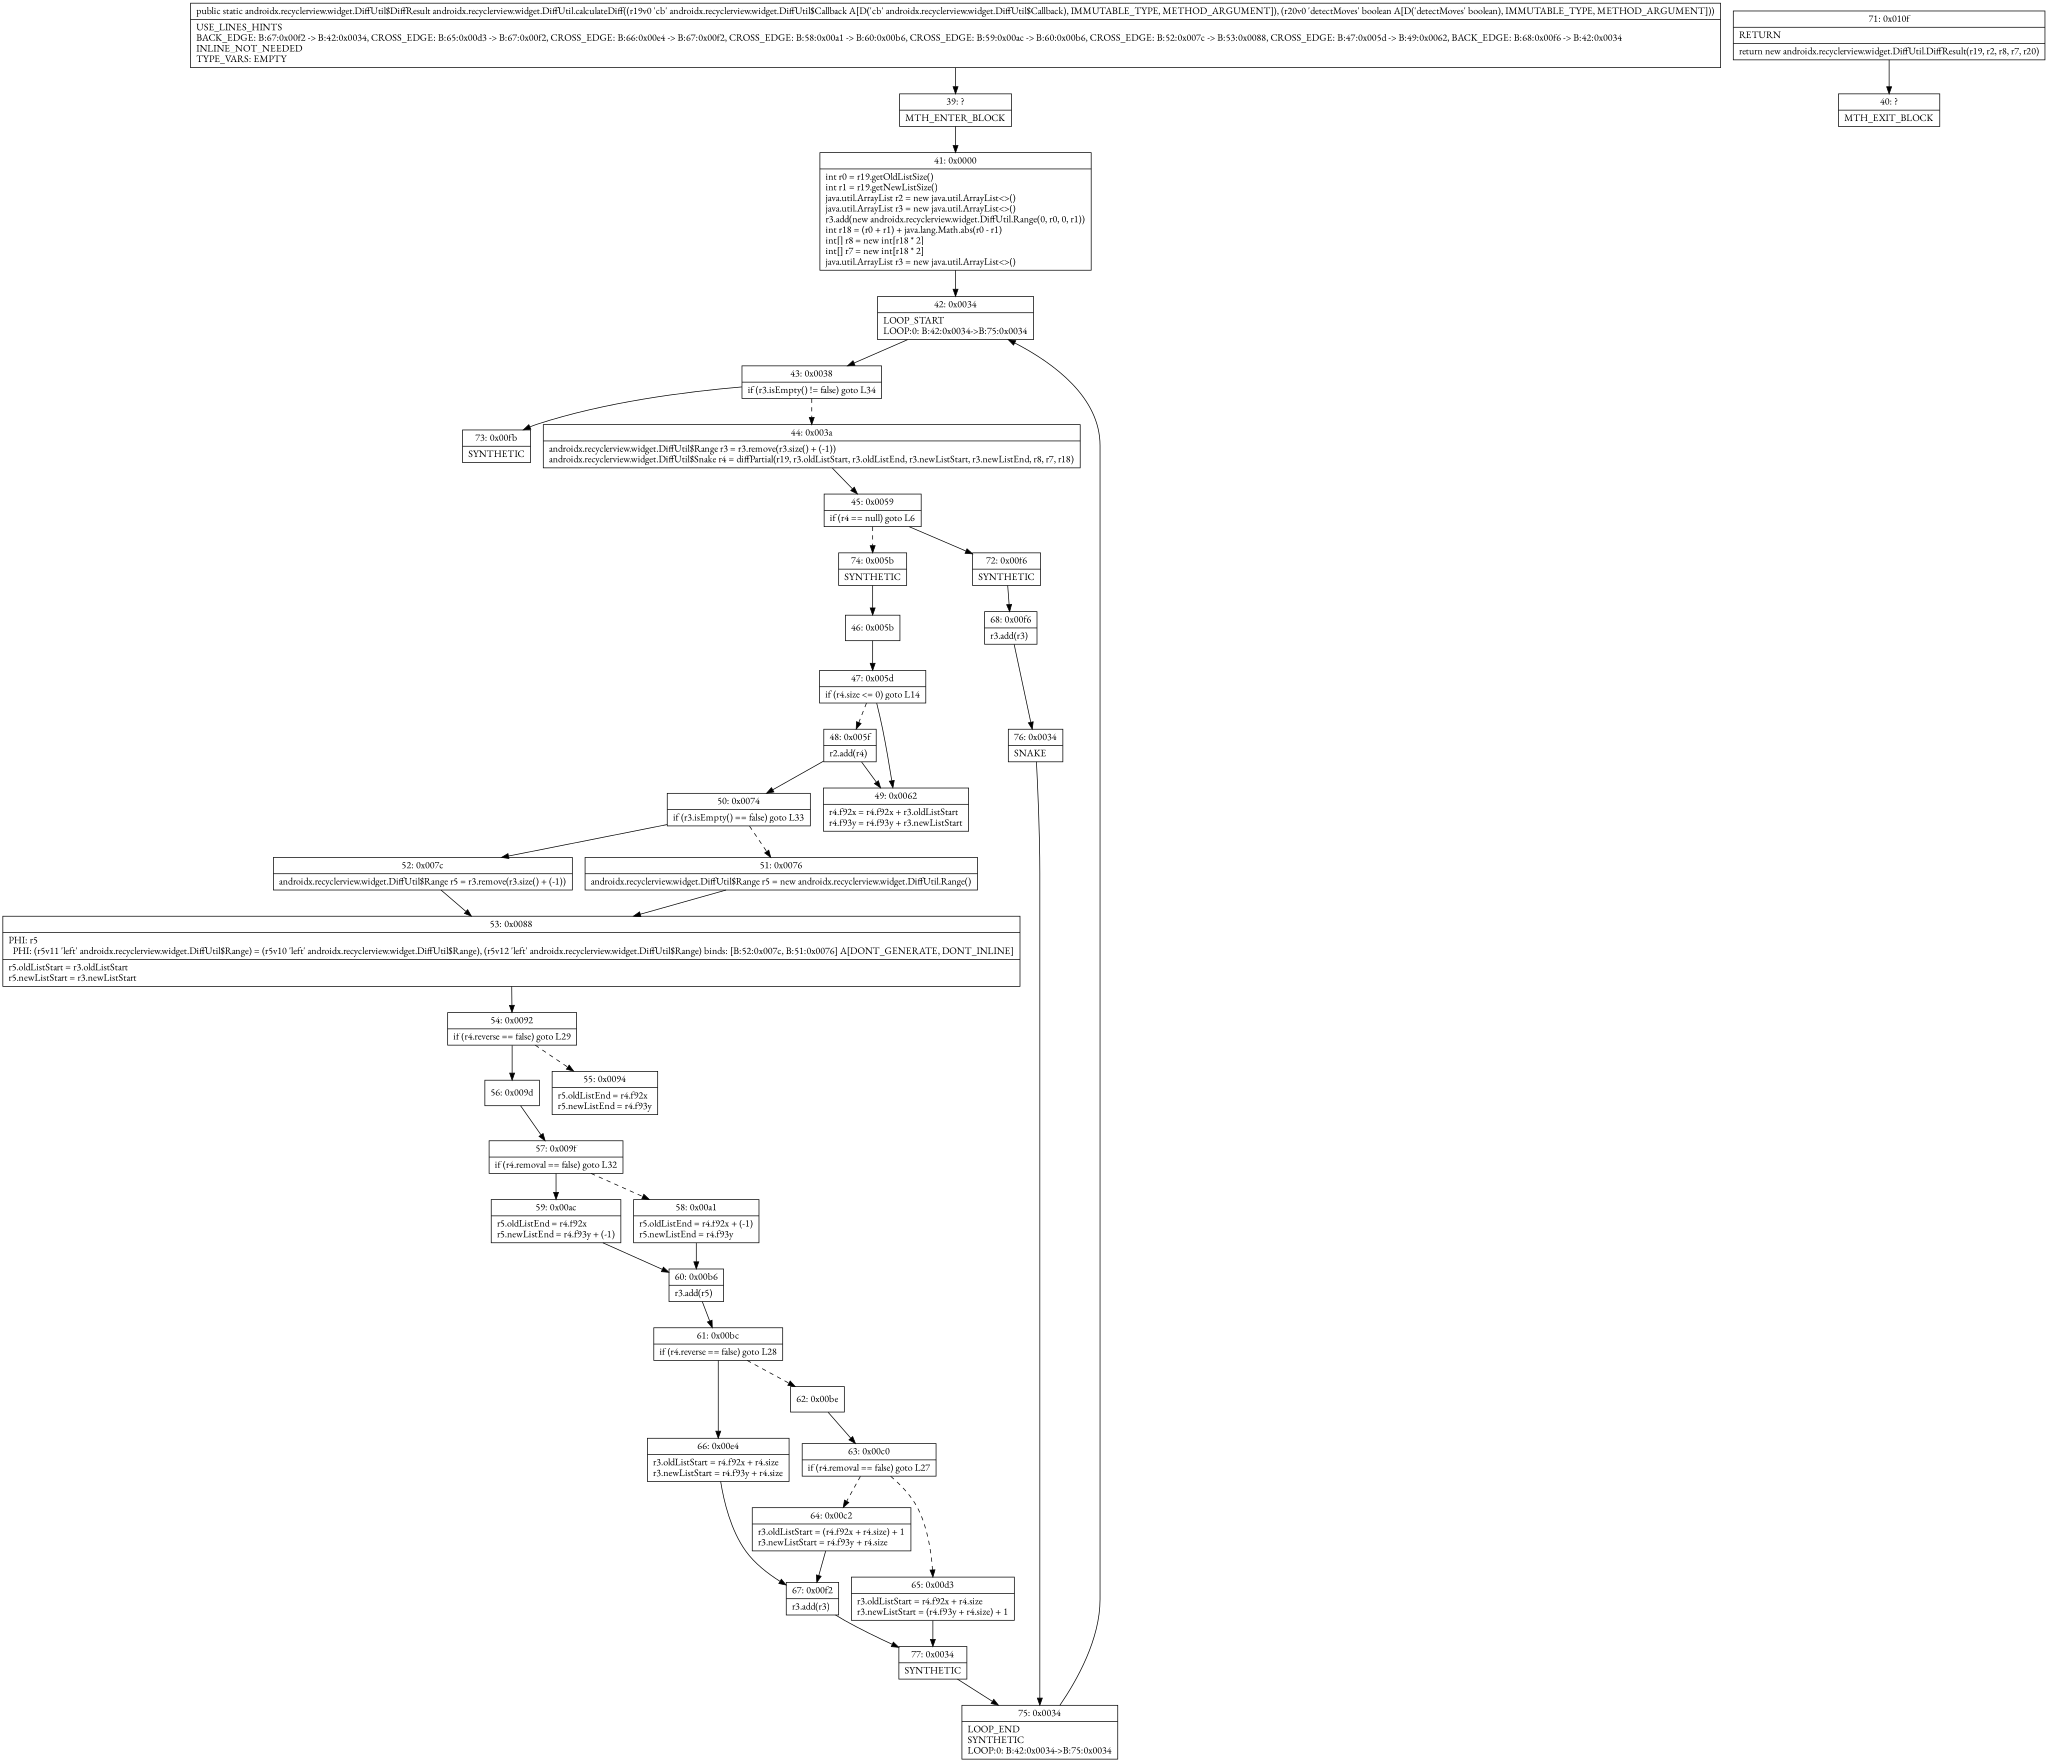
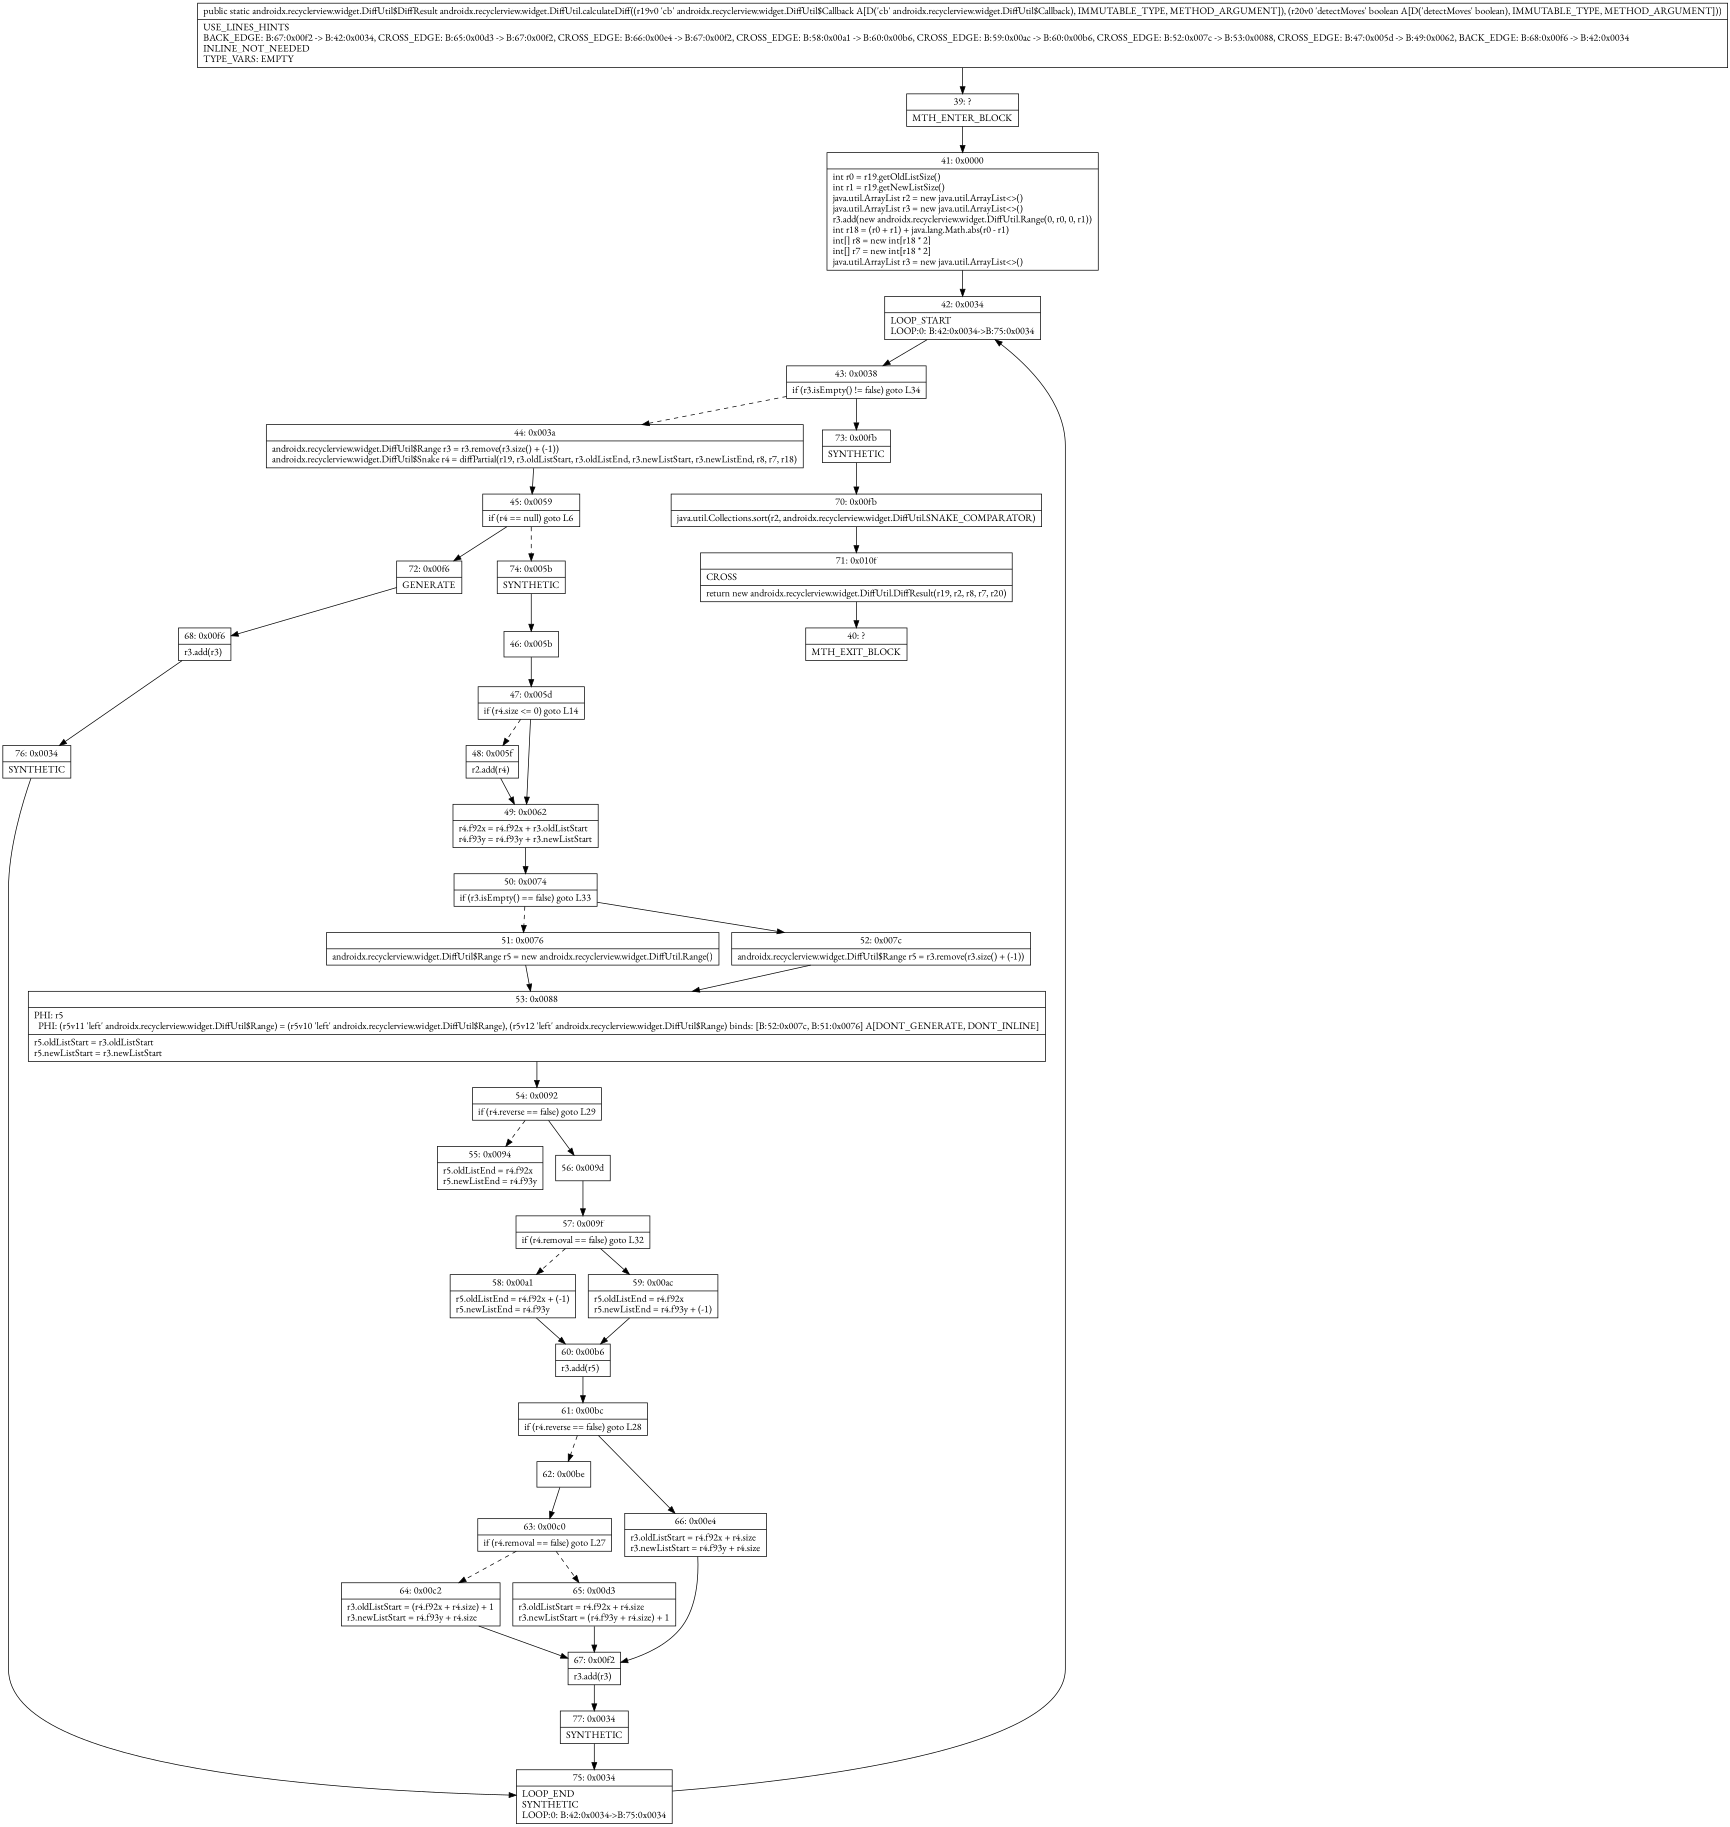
(1760, 35) -> (722, 577)
none -> (856, 510)
(1007, 577) -> (429, 585)
(1030, 753) -> (37, 770)
(798, 775) -> (526, 857)
(933, 1630) -> (594, 1636)
